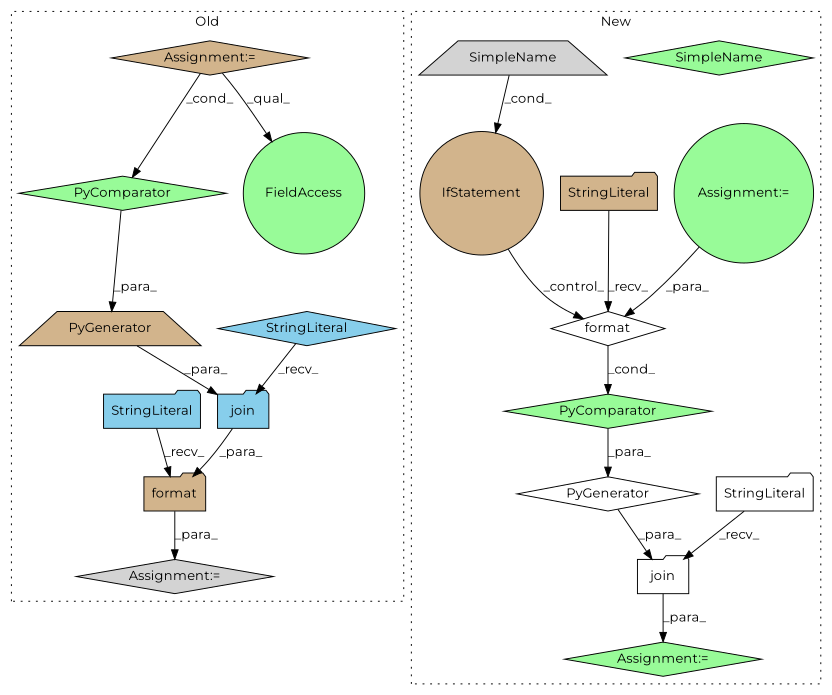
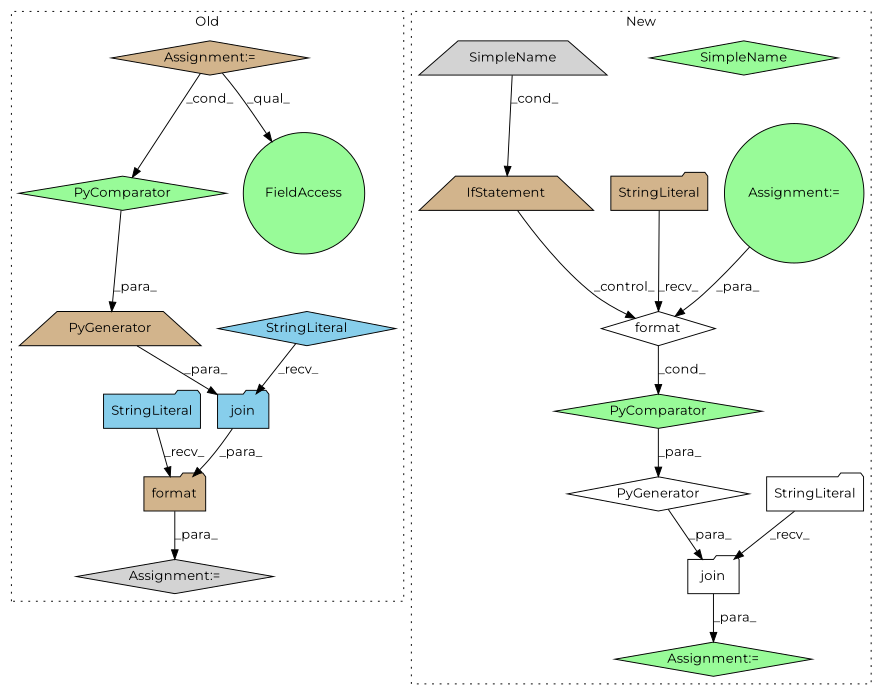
(482, 193) -> (506, 193)
